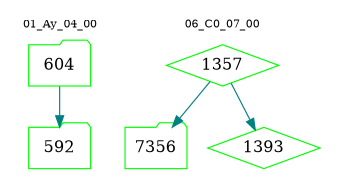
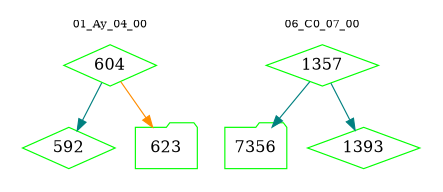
(60, 65) -> (110, 65)
(60, 148) -> (69, 148)
none -> (166, 148)
